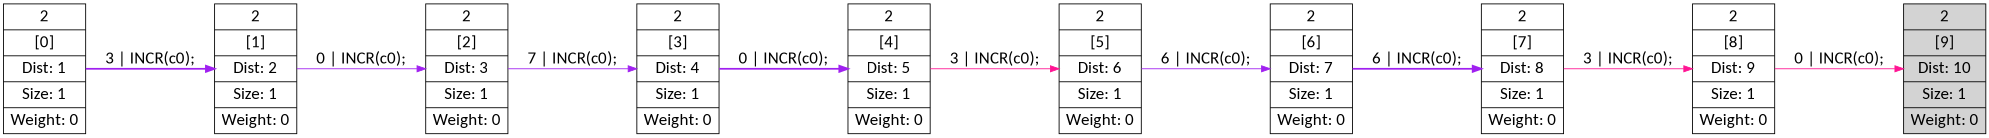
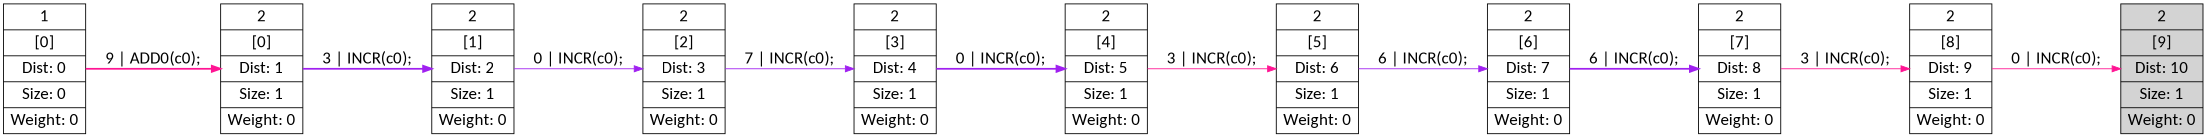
none -> (45, 69)
